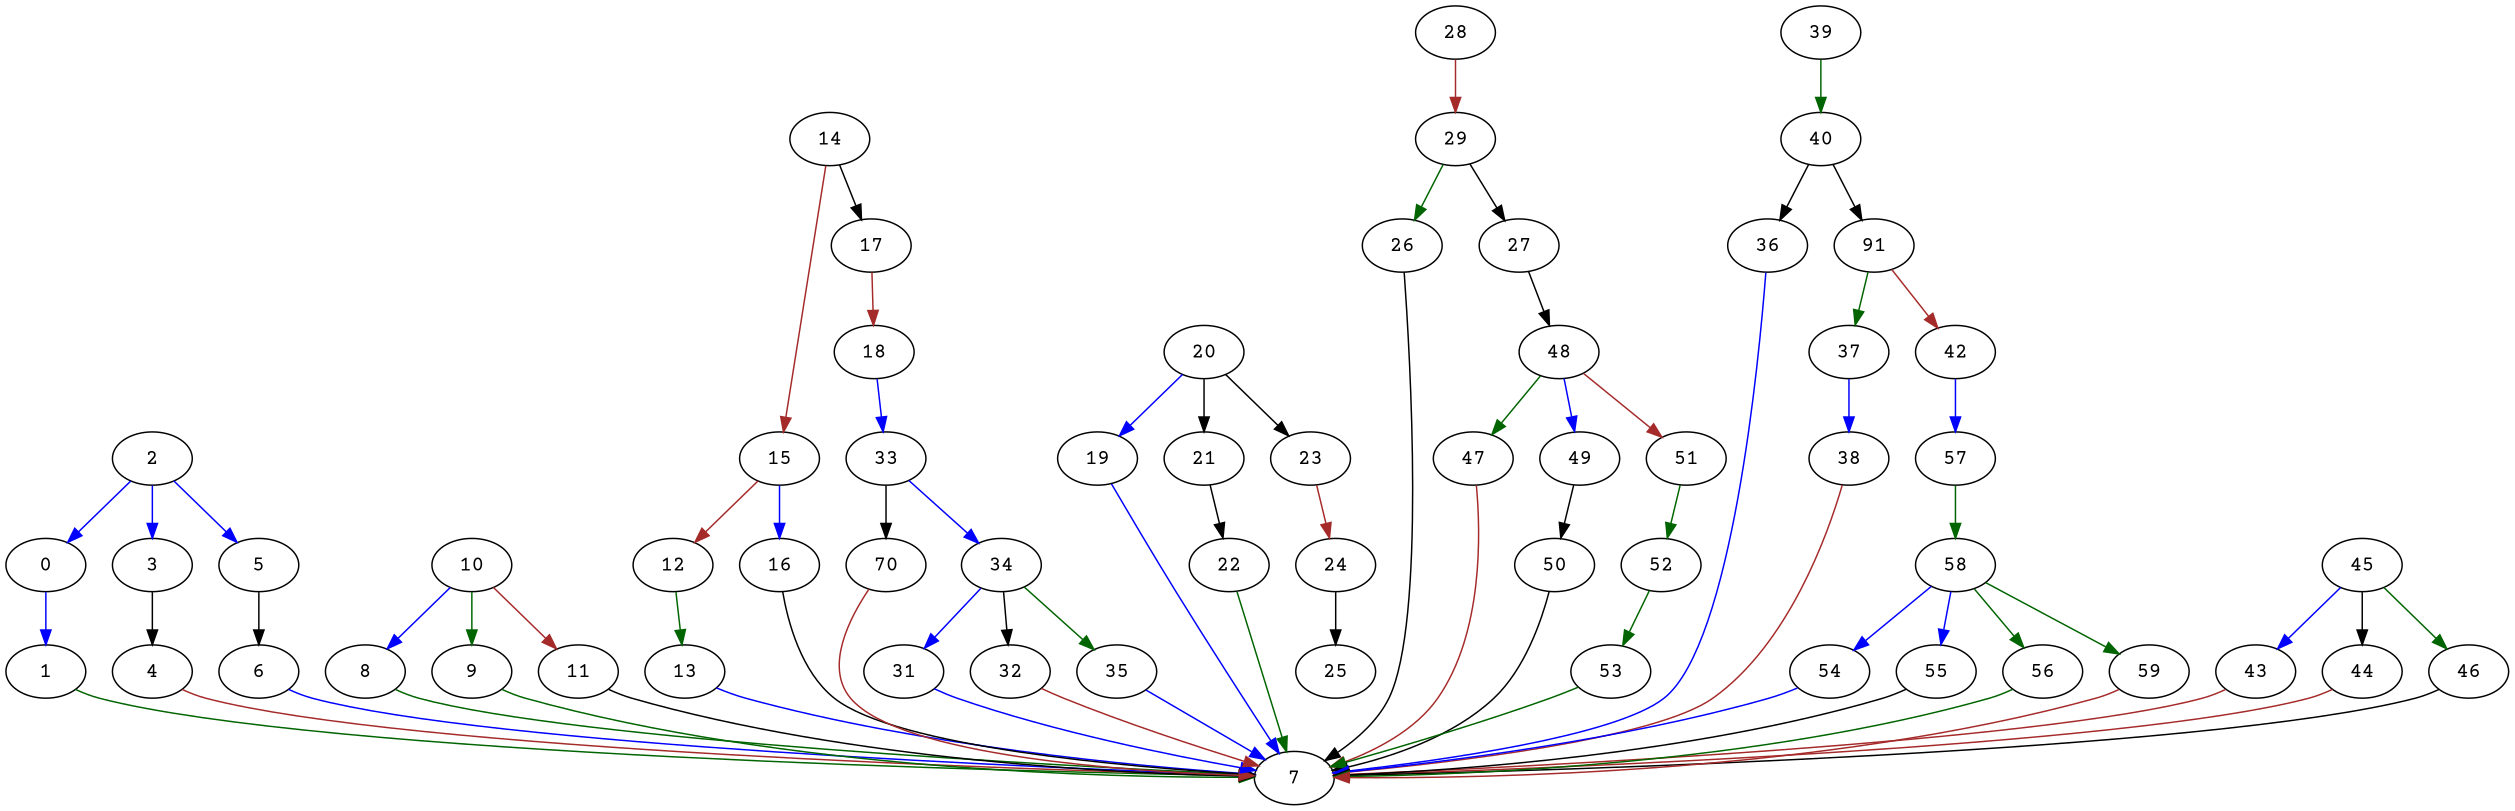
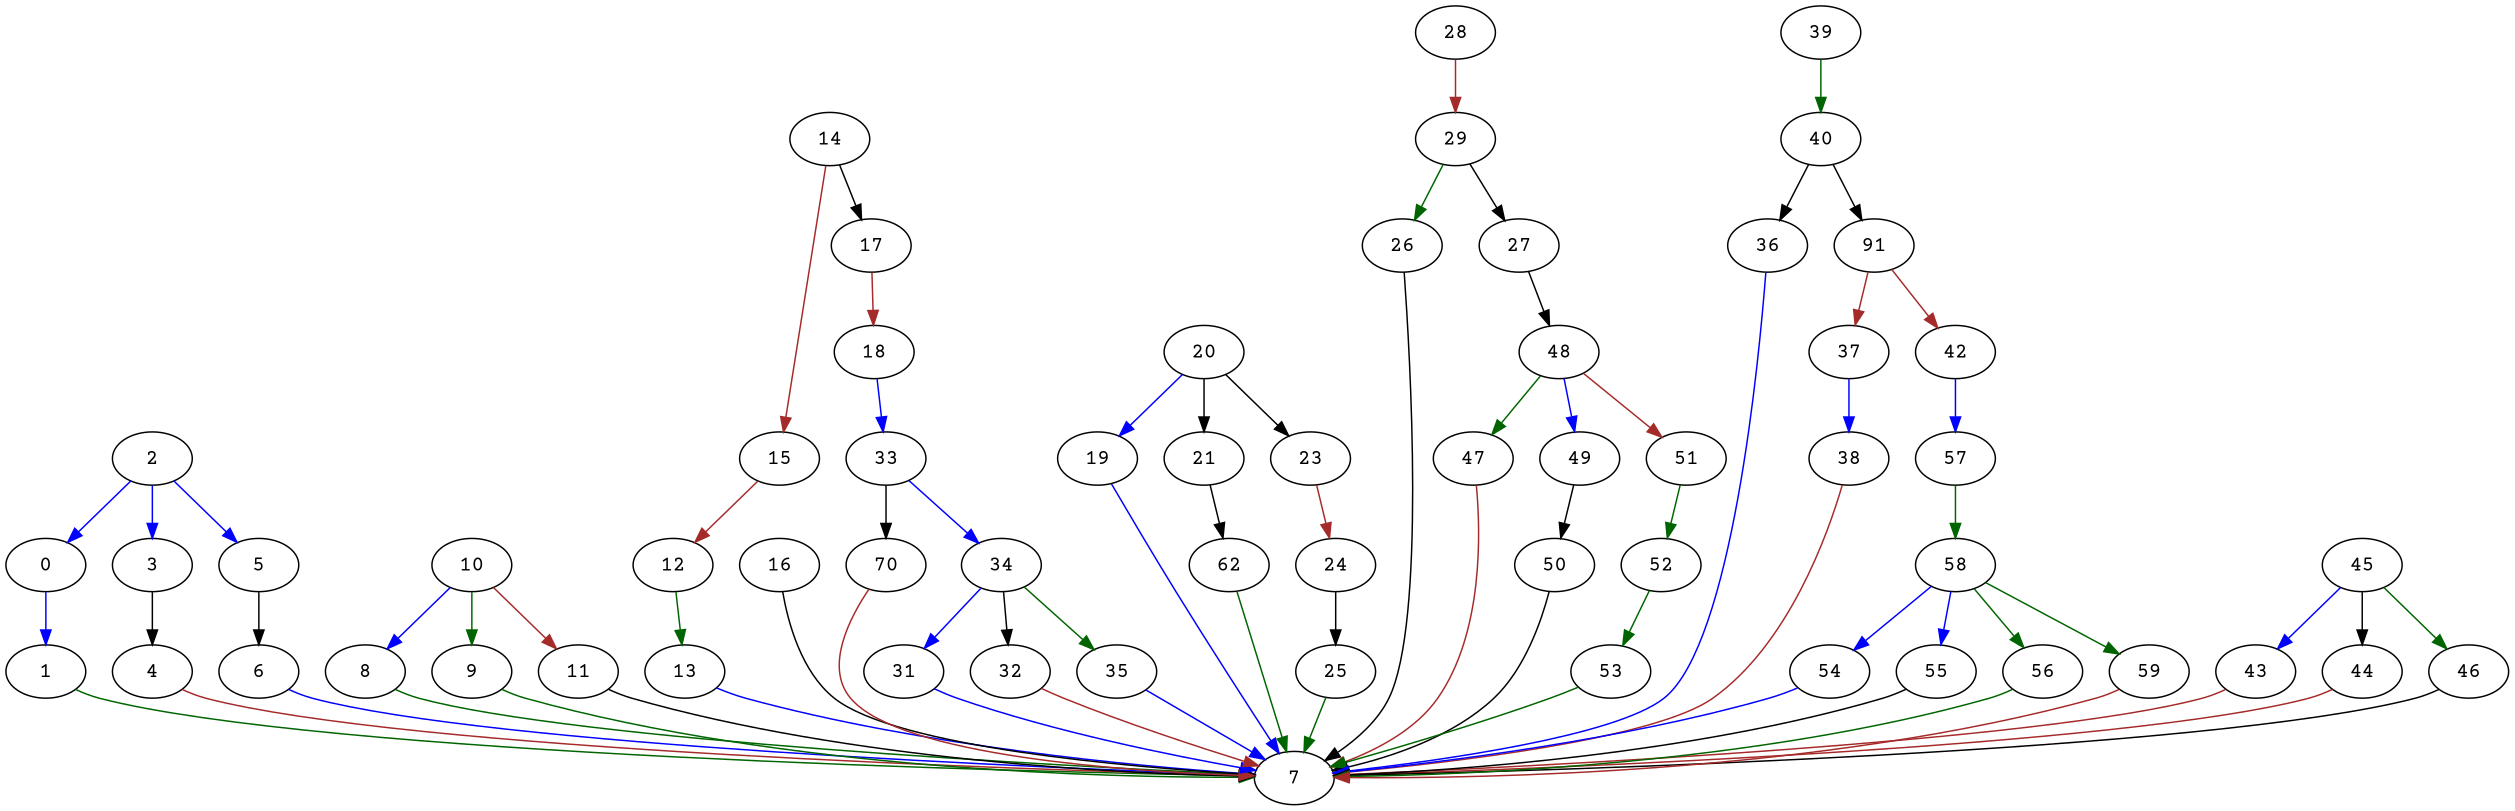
(1863, 291) -> (1863, 291)
(780, 505) -> none
(1229, 565) -> (1229, 565)
none -> (1318, 718)
